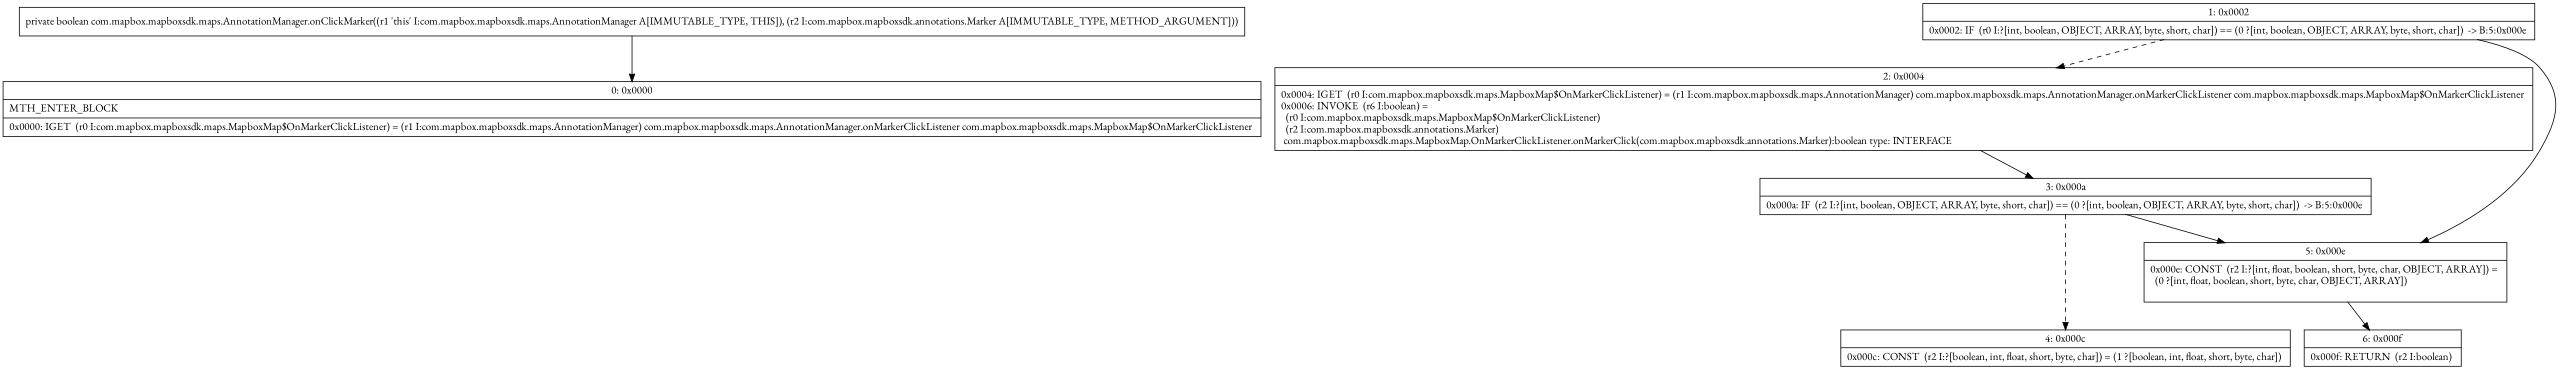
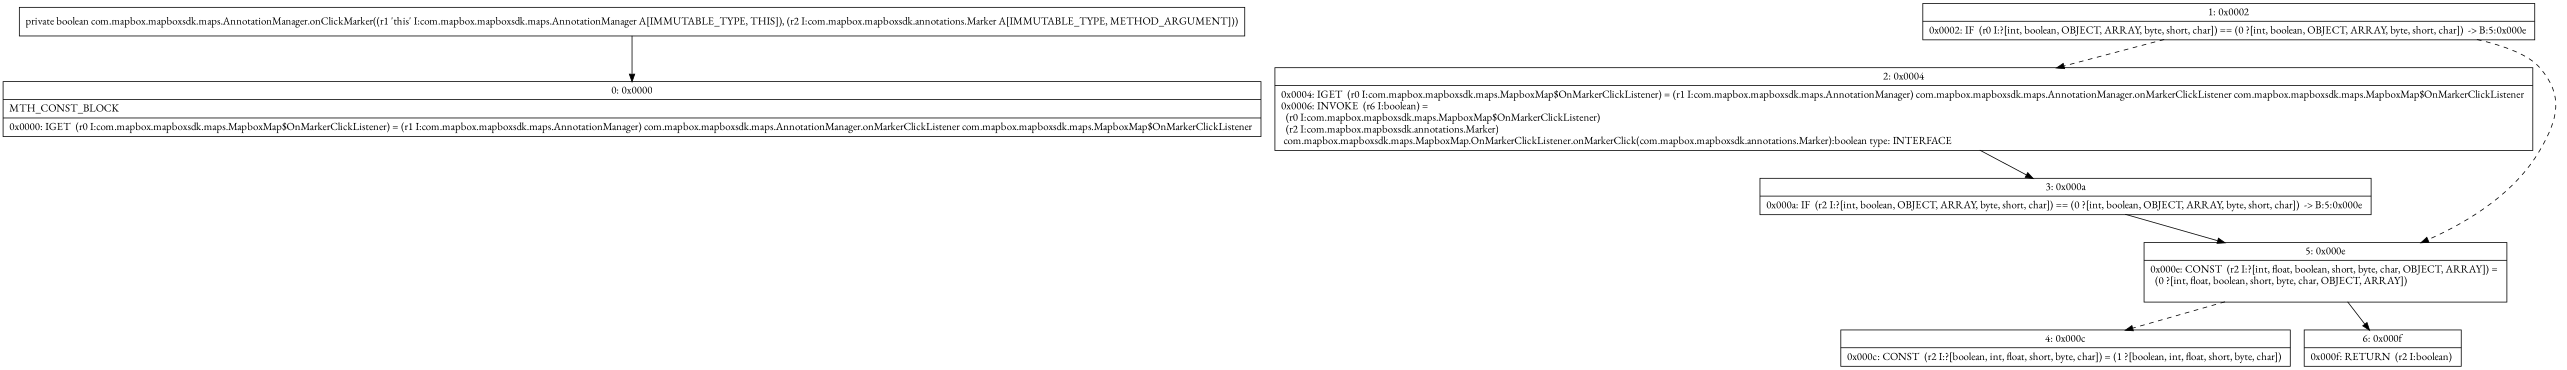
(64, 108) -> (64, 108)
(2543, 144) -> (2543, 144)
(2066, 268) -> (2179, 315)
